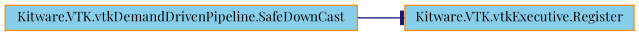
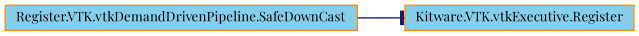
(181, 18) -> (181, 18)
